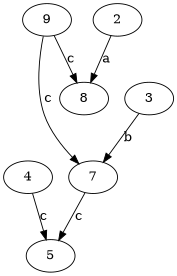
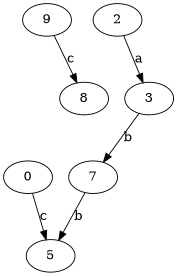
(103, 55) -> (132, 55)
(41, 101) -> none
(28, 177) -> (28, 177)
(79, 217) -> (79, 217)
